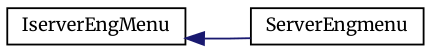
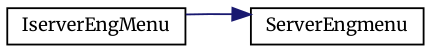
(227, 39) -> (209, 14)
